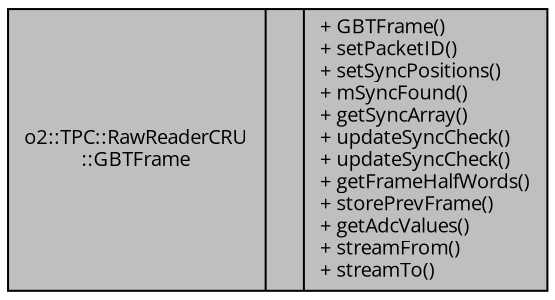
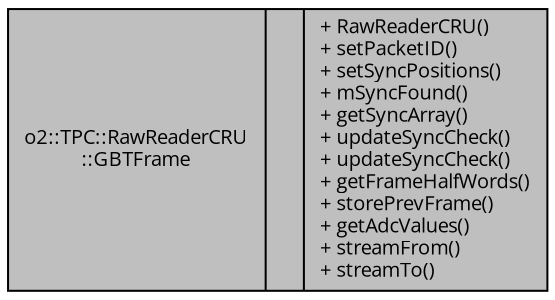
(383, 27) -> (406, 27)
